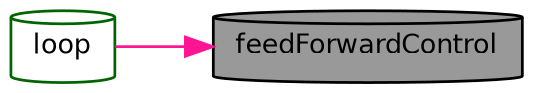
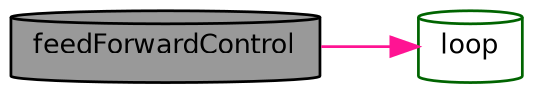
(150, 47) -> (356, 47)
